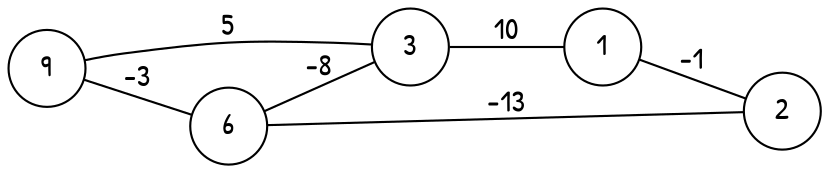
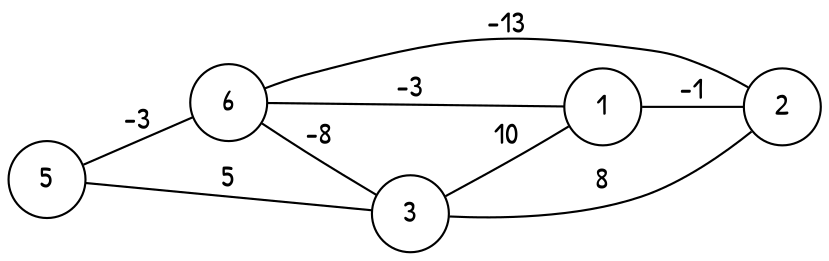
(47, 68) -> (47, 180)
none -> (416, 105)
none -> (610, 205)
